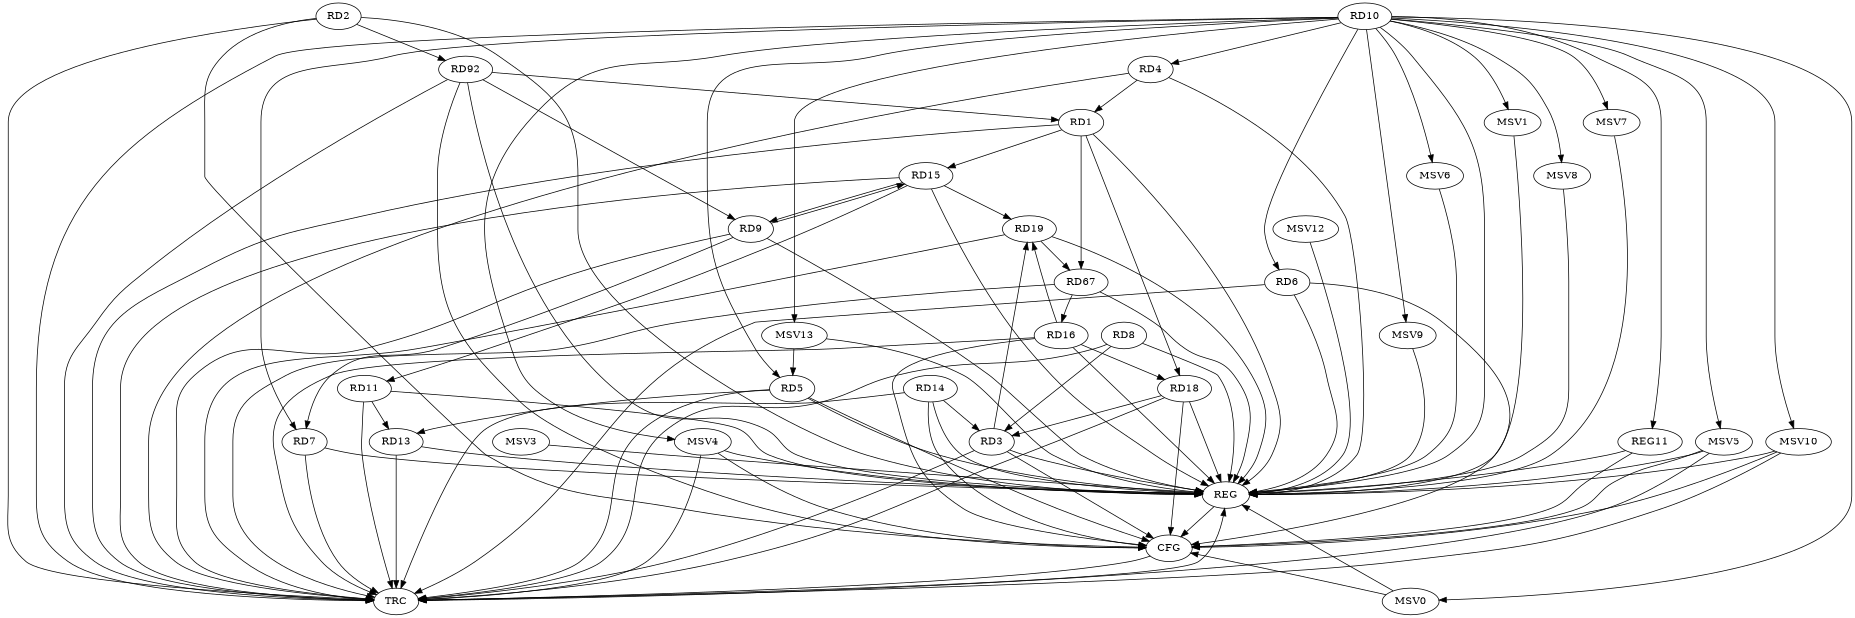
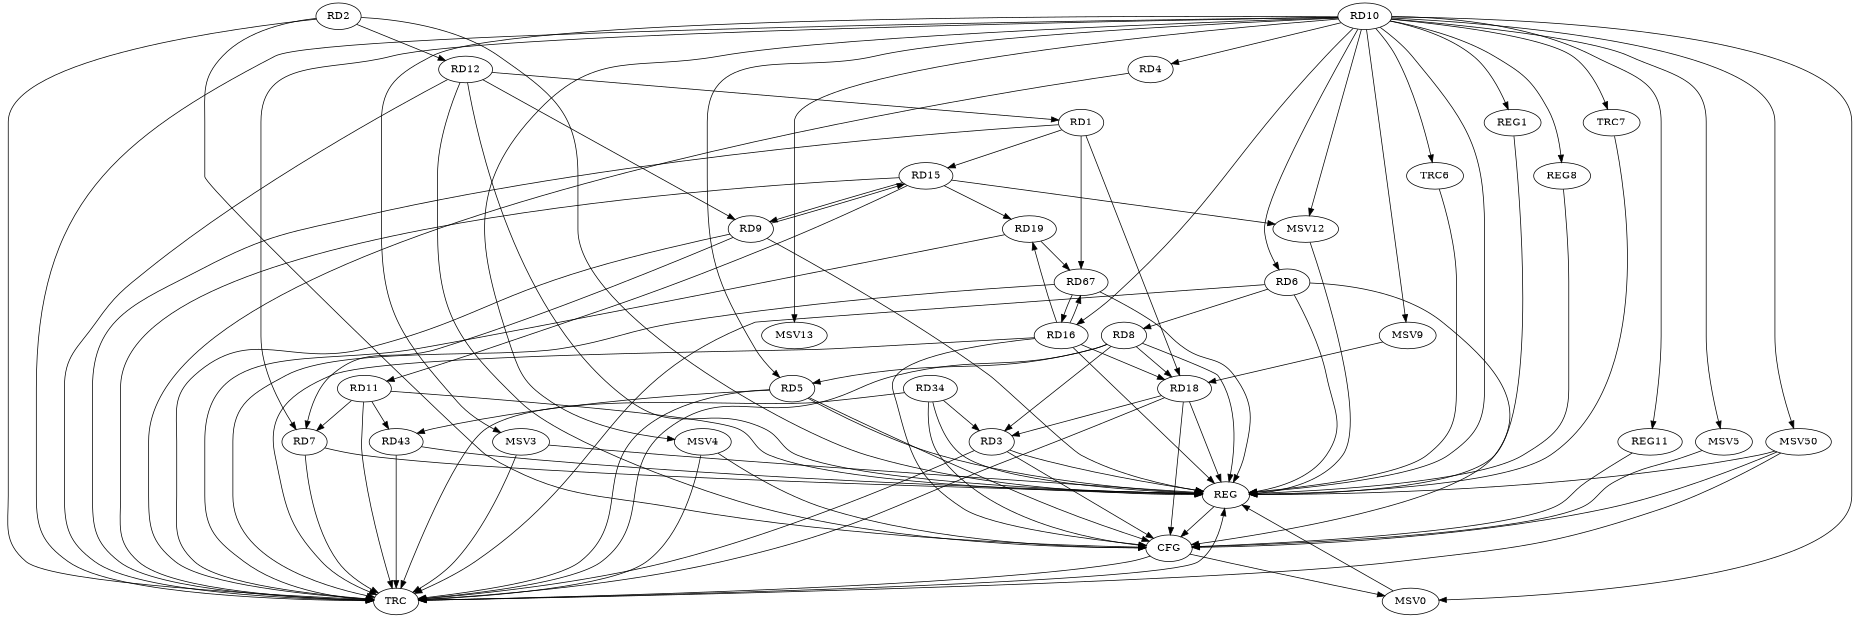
none -> (732, 24)
(466, 69) -> (466, 69)
(1119, 94) -> none
none -> (1336, 119)
(1513, 123) -> (1513, 123)
(1612, 123) -> (1612, 123)
(1435, 176) -> (1435, 176)
(1562, 176) -> (1562, 176)
none -> (1223, 179)
(1356, 277) -> none
(1227, 294) -> none
none -> (1209, 308)
none -> (1074, 313)
(1208, 322) -> none
(1008, 348) -> none
(1032, 354) -> (1102, 201)
(793, 358) -> (892, 370)
none -> (1151, 359)
(930, 389) -> (930, 389)
none -> (337, 413)
(1010, 417) -> none
(396, 442) -> (396, 442)
(1799, 442) -> (1799, 442)
(1407, 458) -> (1299, 361)
(1442, 479) -> none
(1537, 479) -> none
(958, 484) -> none
(1207, 568) -> (478, 530)
(1297, 575) -> (1288, 576)
